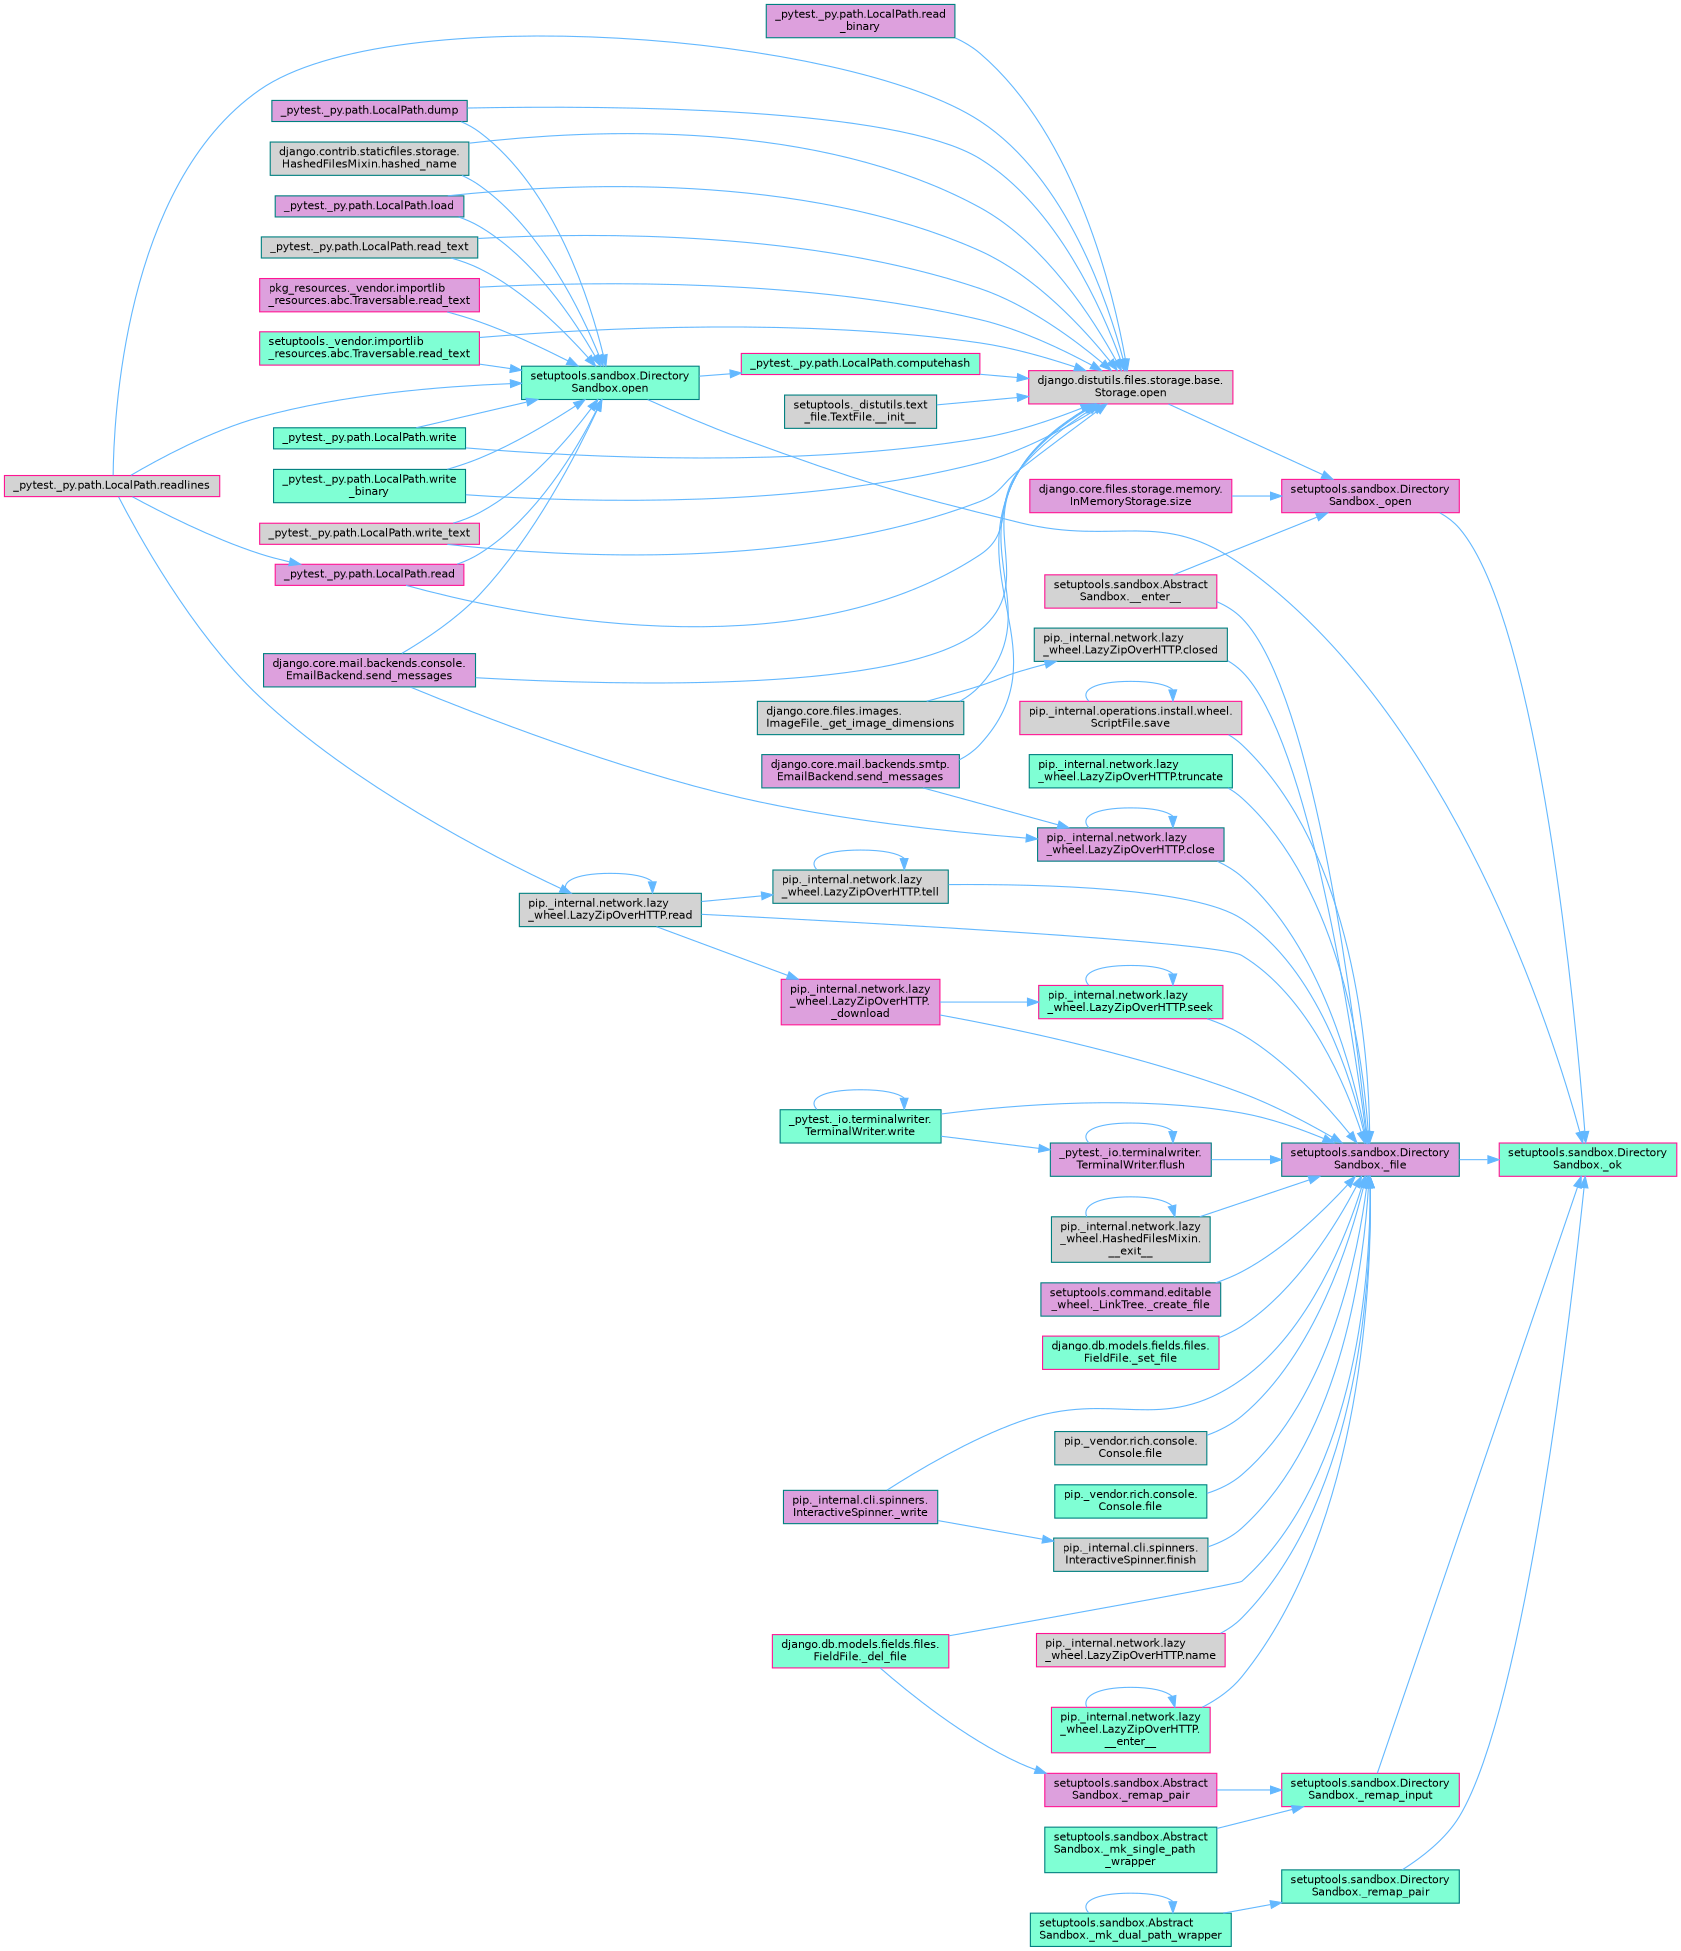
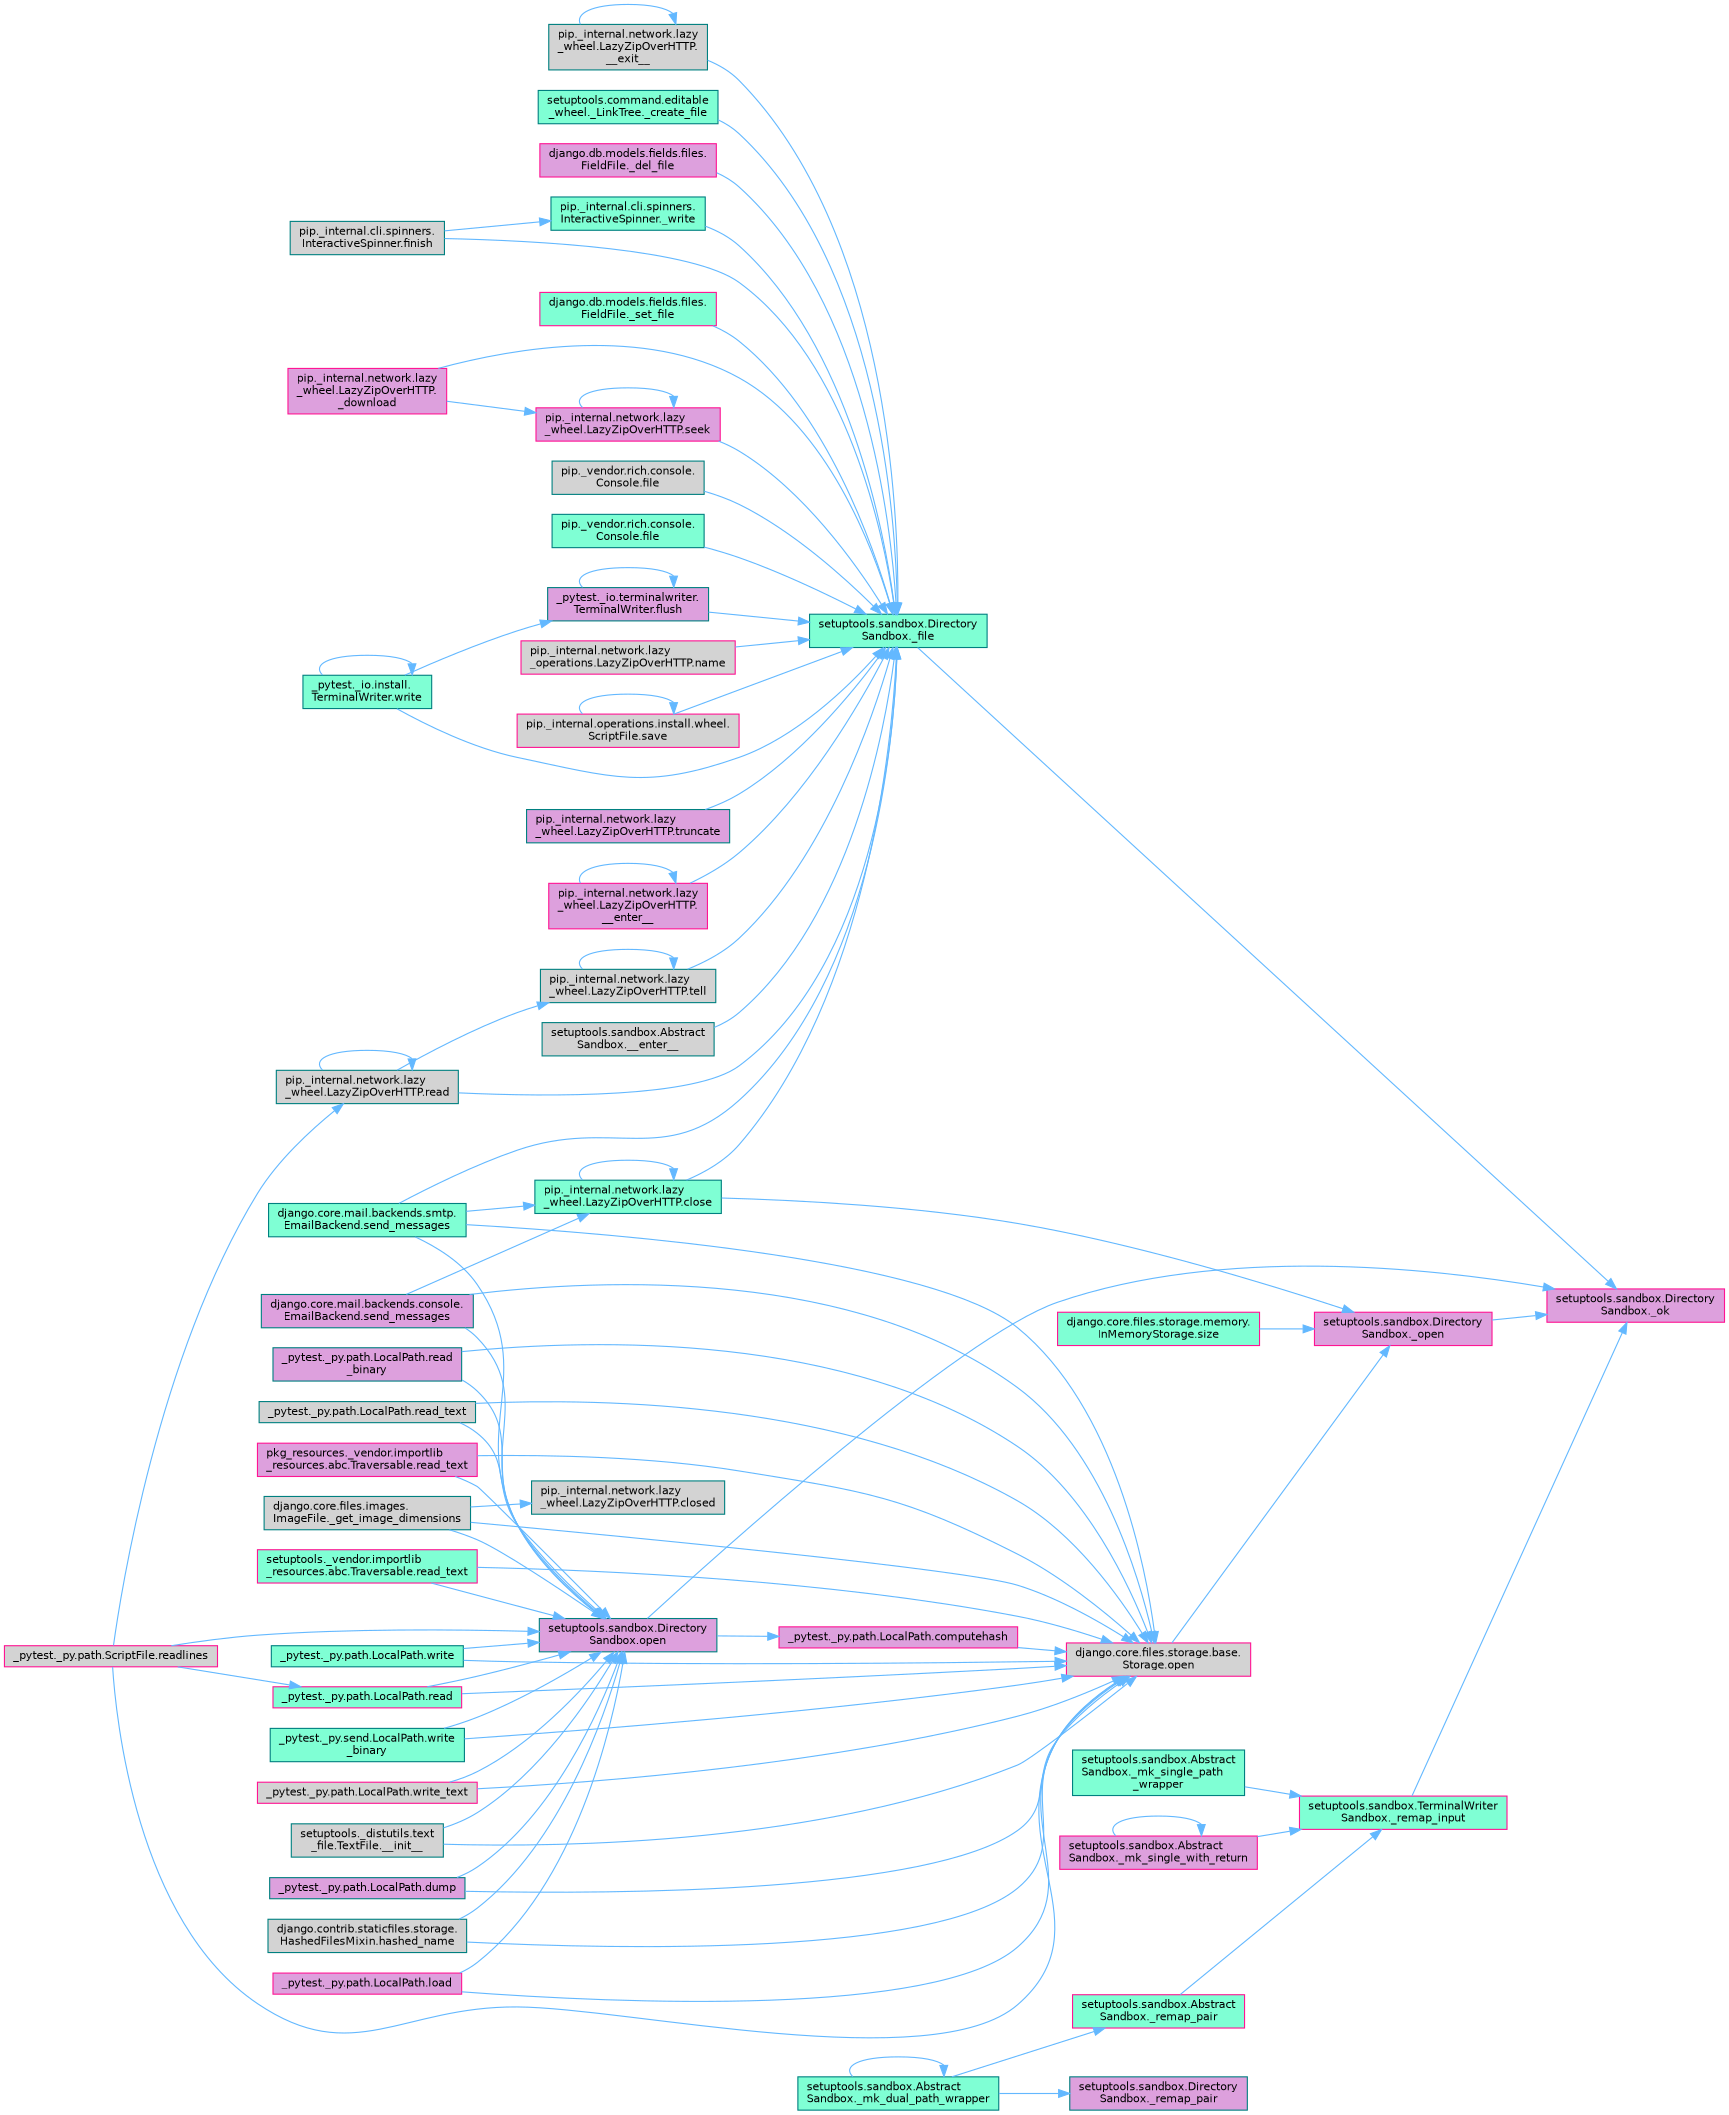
(370, 206) -> (367, 1984)
(861, 364) -> (898, 1637)
(610, 383) -> (628, 1635)
(1131, 387) -> (1159, 1660)
(112, 486) -> (111, 1656)
(370, 486) -> (367, 1745)
(1131, 496) -> (1159, 1329)
(1245, 546) -> (1037, 1227)
(370, 575) -> (367, 1697)
(1131, 591) -> (628, 1039)
(861, 771) -> (367, 1220)
(1131, 771) -> (628, 826)
(1131, 844) -> (628, 1197)
(1326, 898) -> (778, 1057)
(722, 951) -> none
(1131, 1002) -> (628, 424)
(861, 1126) -> (367, 692)
(1371, 1160) -> (898, 631)
(1588, 1160) -> (1636, 1306)
(1131, 1240) -> (628, 47)
(1131, 1299) -> (628, 107)
none -> (503, 1356)
none -> (508, 1505)
(861, 1507) -> (628, 214)
(990, 1530) -> (492, 226)
(1534, 1545) -> none
none -> (513, 1560)
(1131, 1650) -> (628, 658)
(861, 1651) -> (628, 160)
(954, 1725) -> (1023, 2054)
(1131, 1730) -> (628, 906)
none -> (541, 1758)
(1131, 1790) -> (1159, 2011)
(1371, 1790) -> (1403, 1813)
none -> (1159, 1853)
(1371, 1887) -> (1159, 2093)
